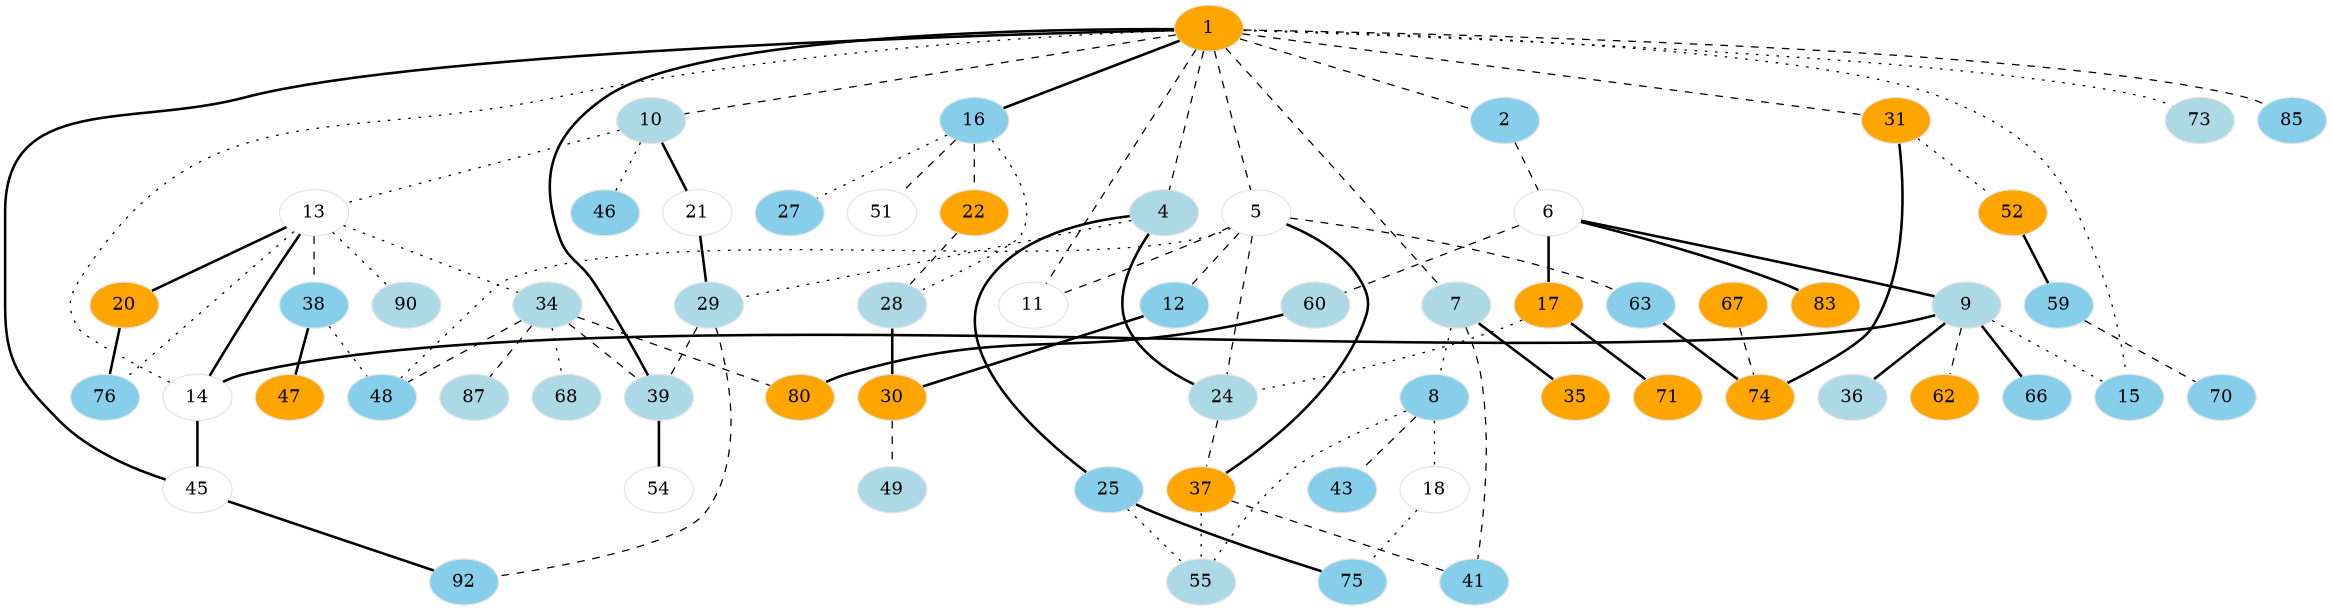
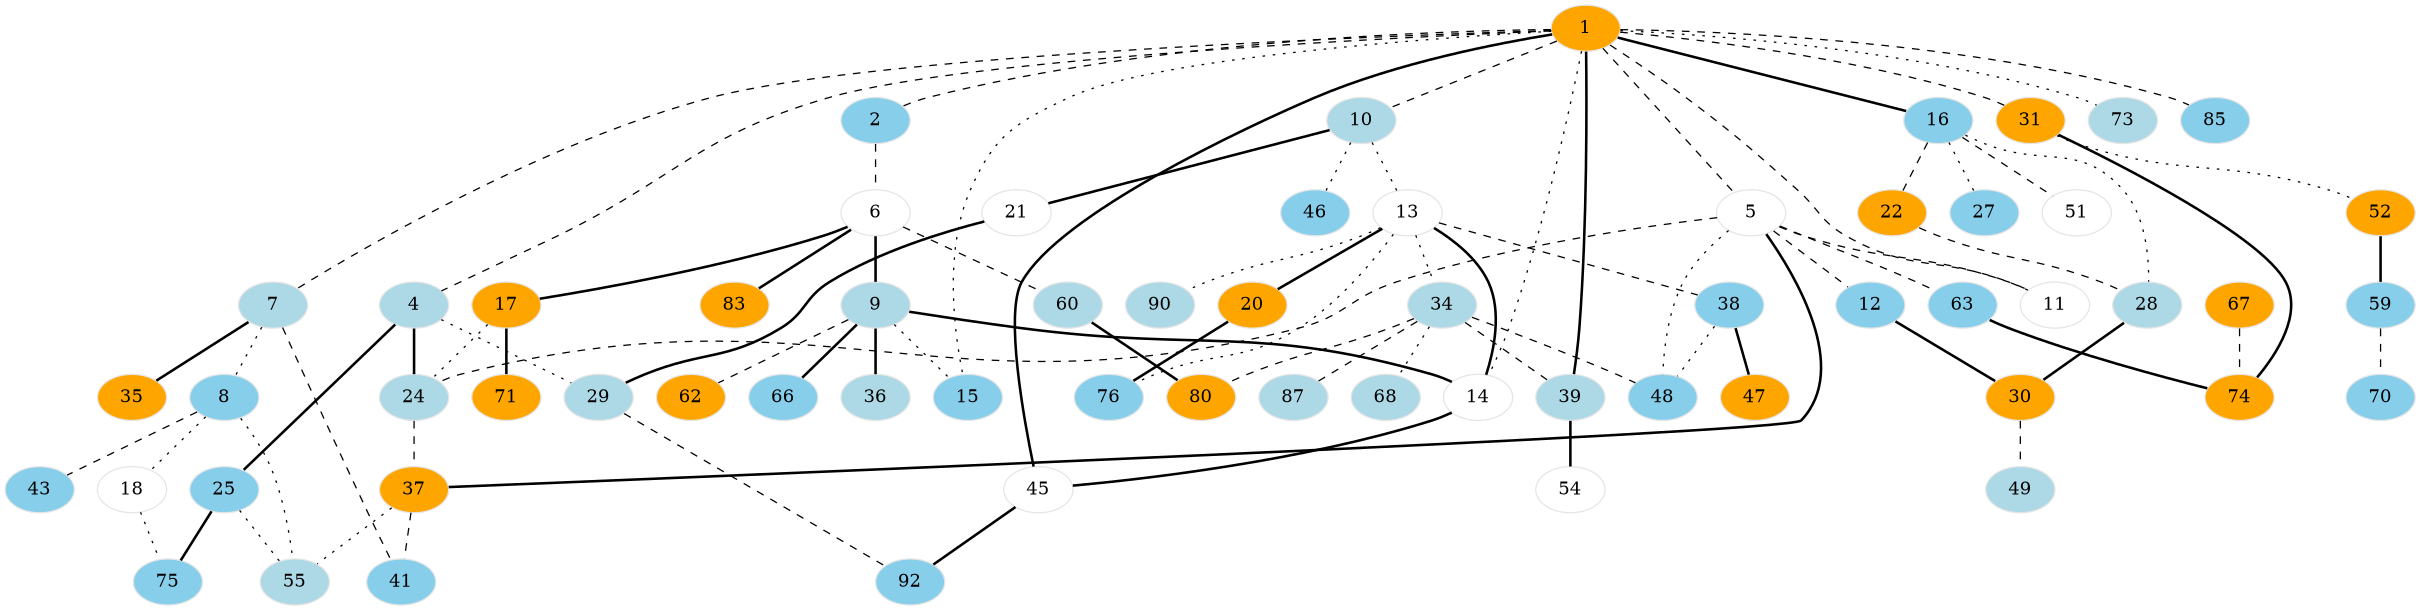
(687, 346) -> none
